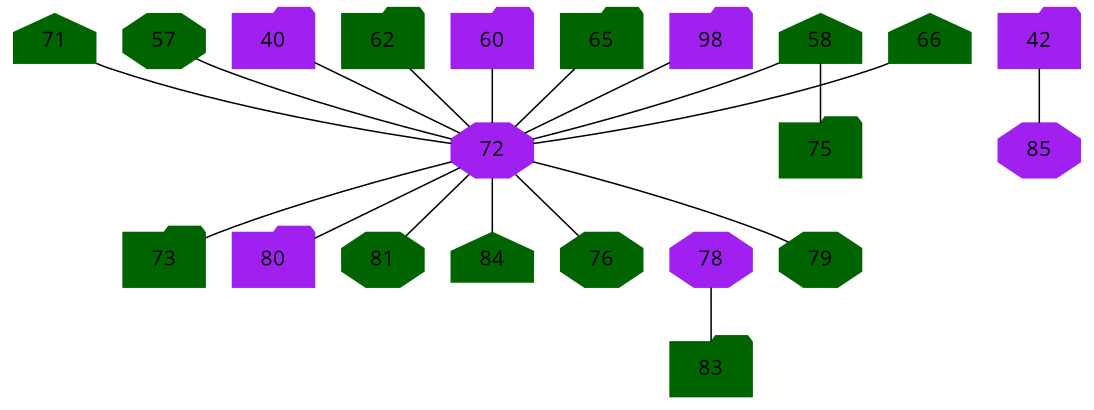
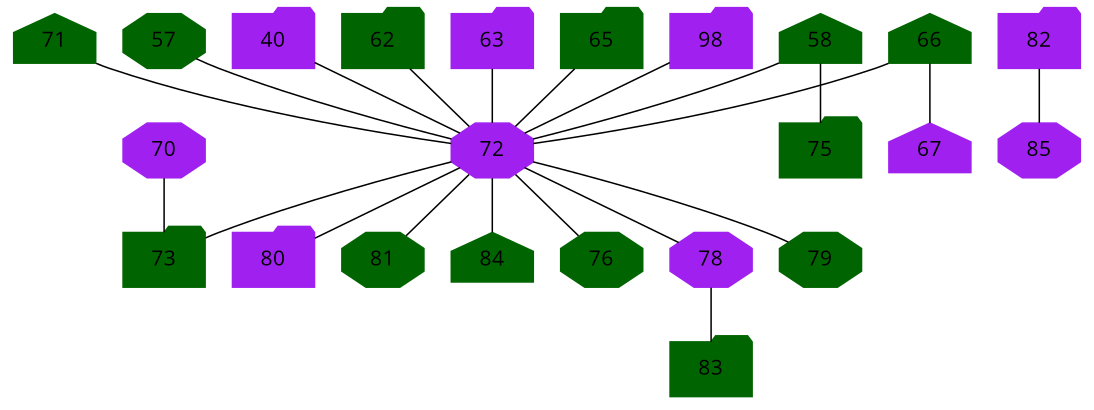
(492, 41) -> (492, 41)
(1039, 41) -> (1039, 41)
none -> (164, 150)
none -> (930, 150)
none -> (602, 205)
